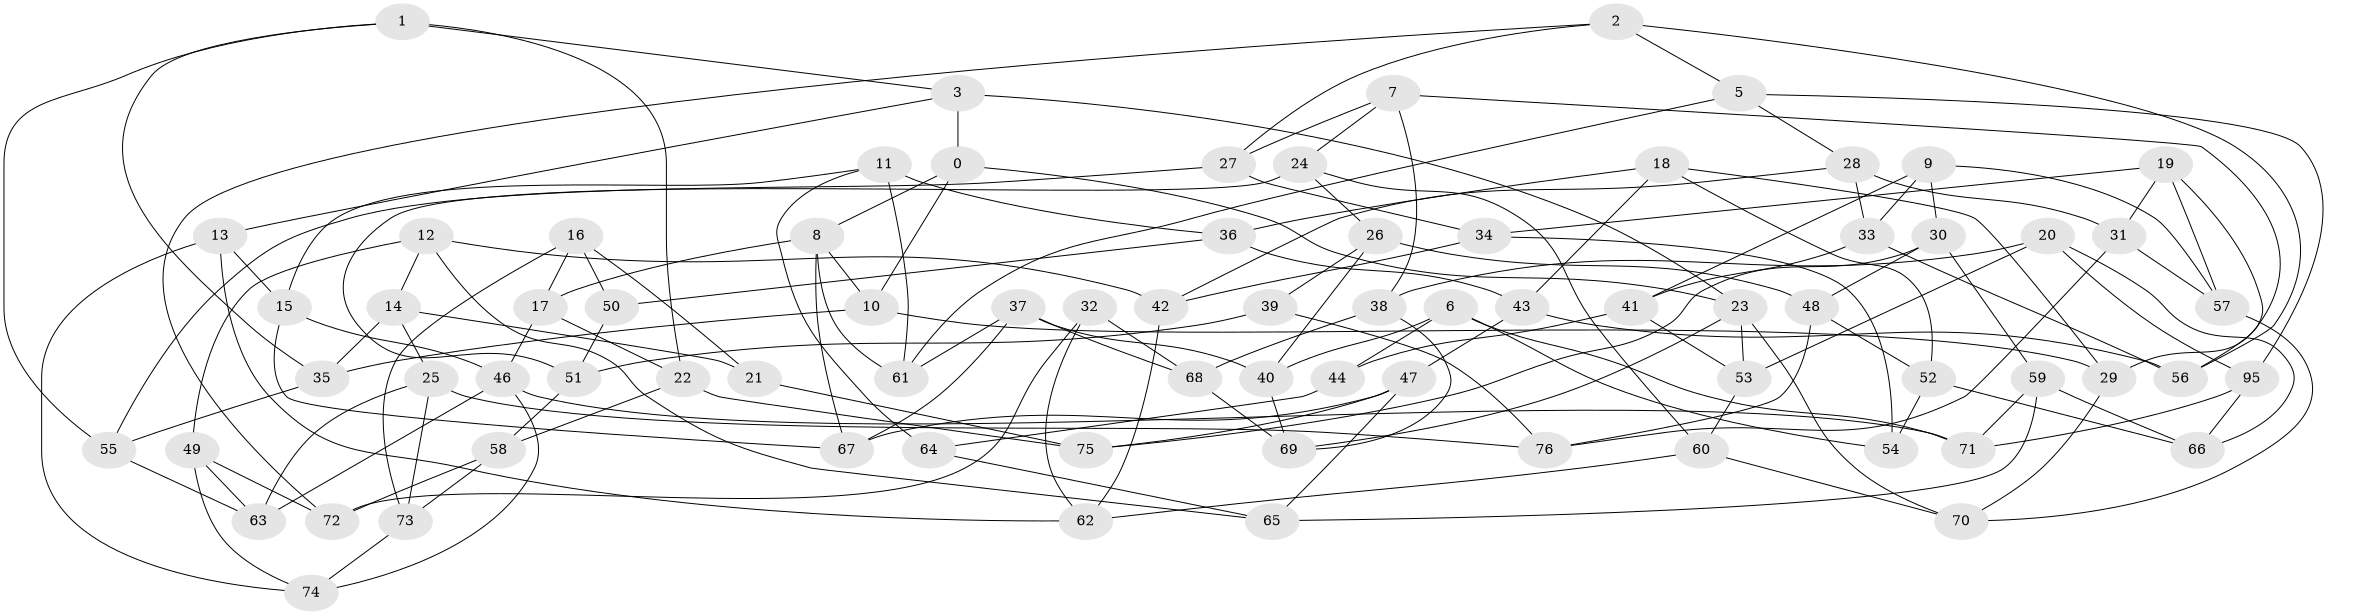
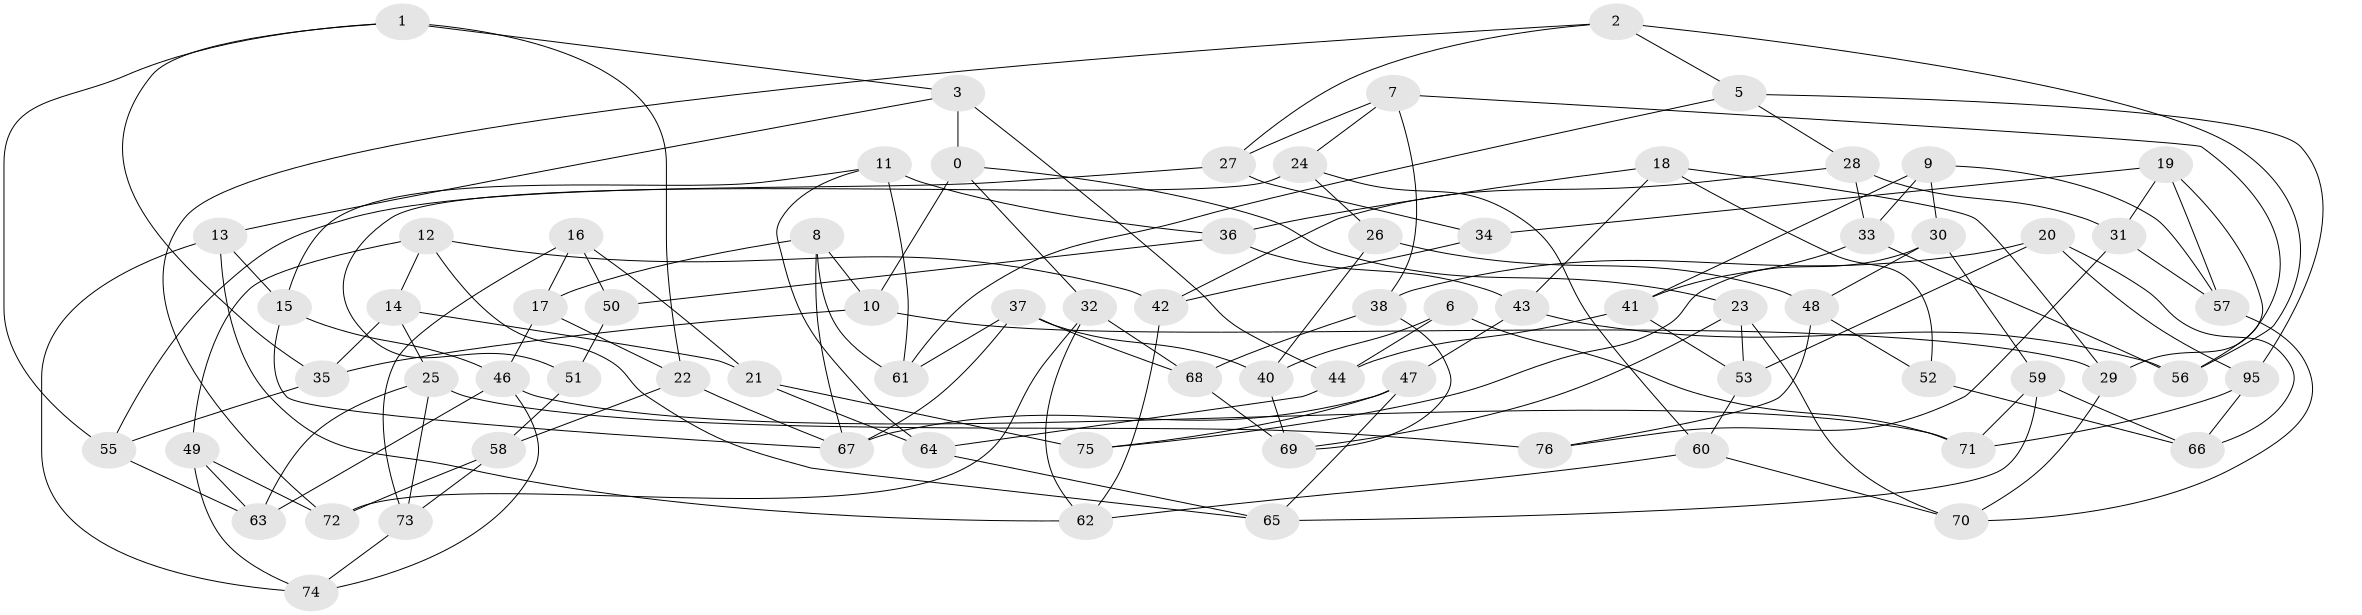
(1367, 149) -> (1159, 257)
(885, 201) -> (1024, 236)
(1270, 307) -> none
none -> (845, 416)
(854, 417) -> (758, 413)
(1891, 450) -> none
